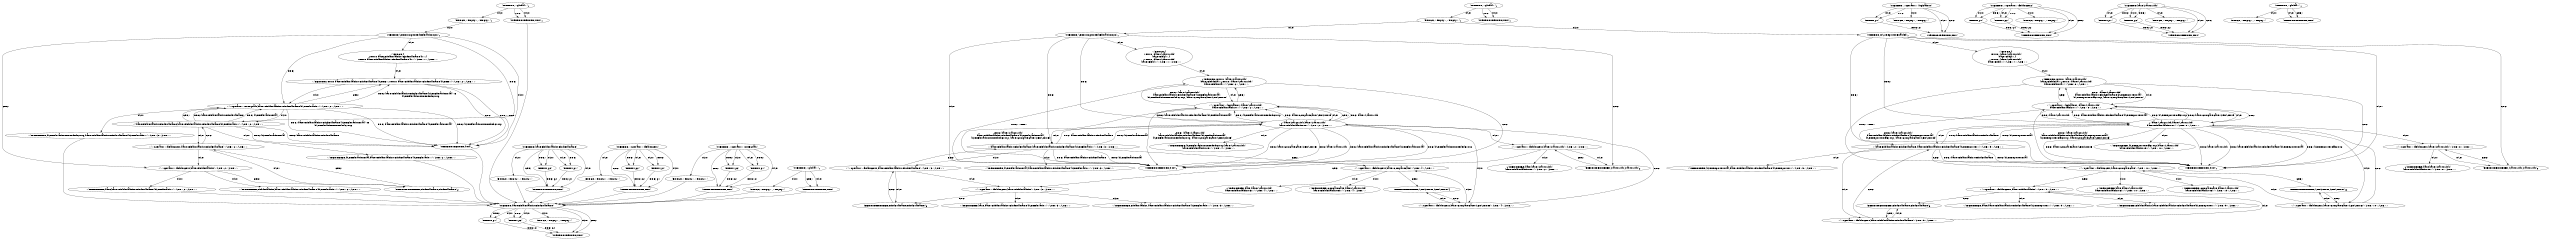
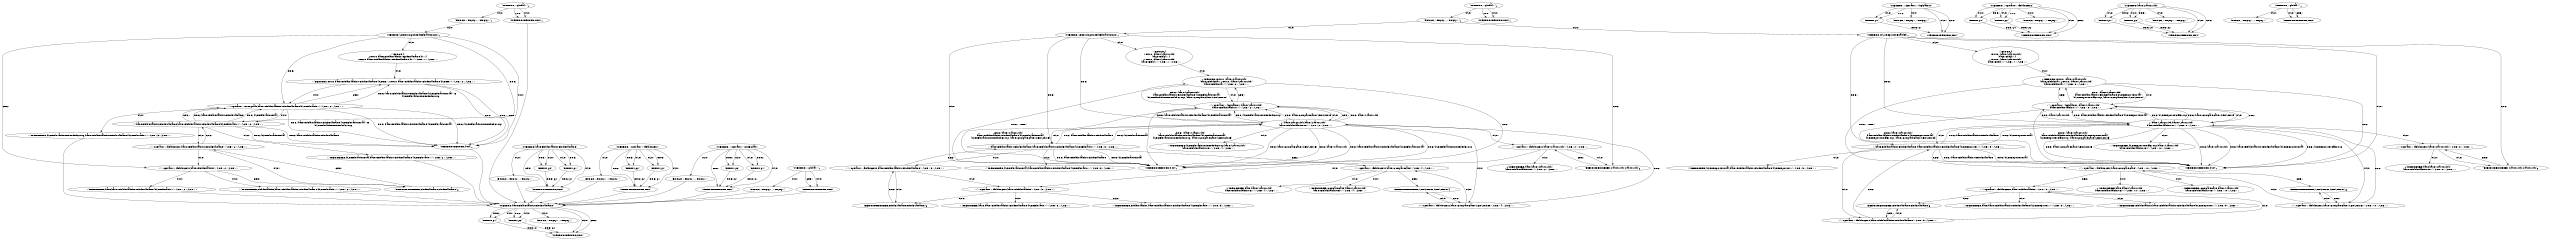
(1336, 168) -> (1336, 168)
